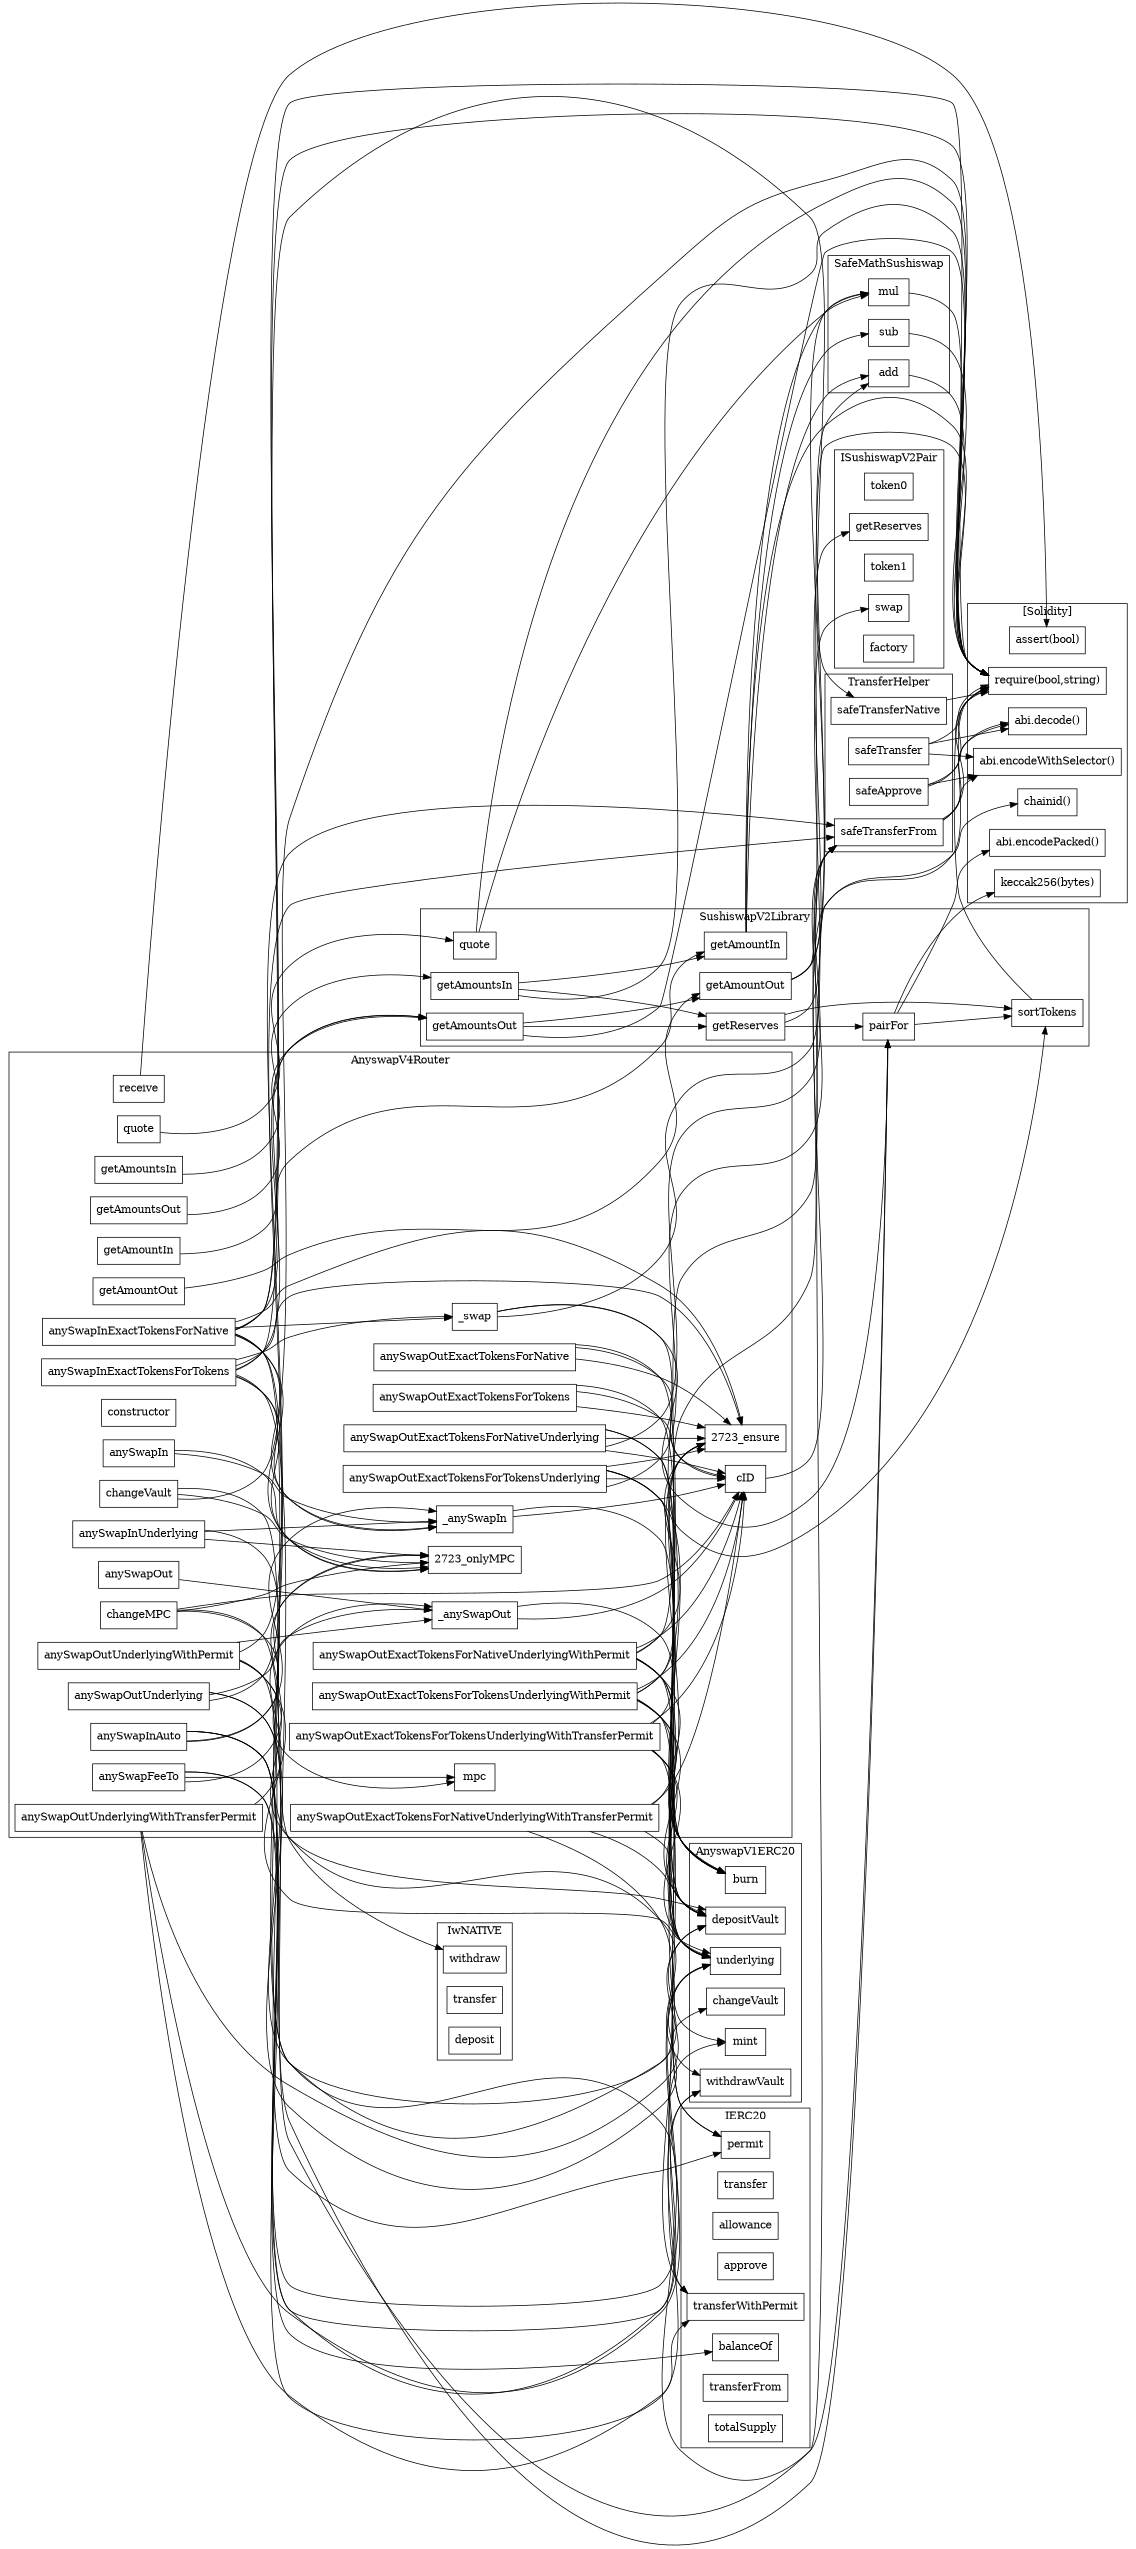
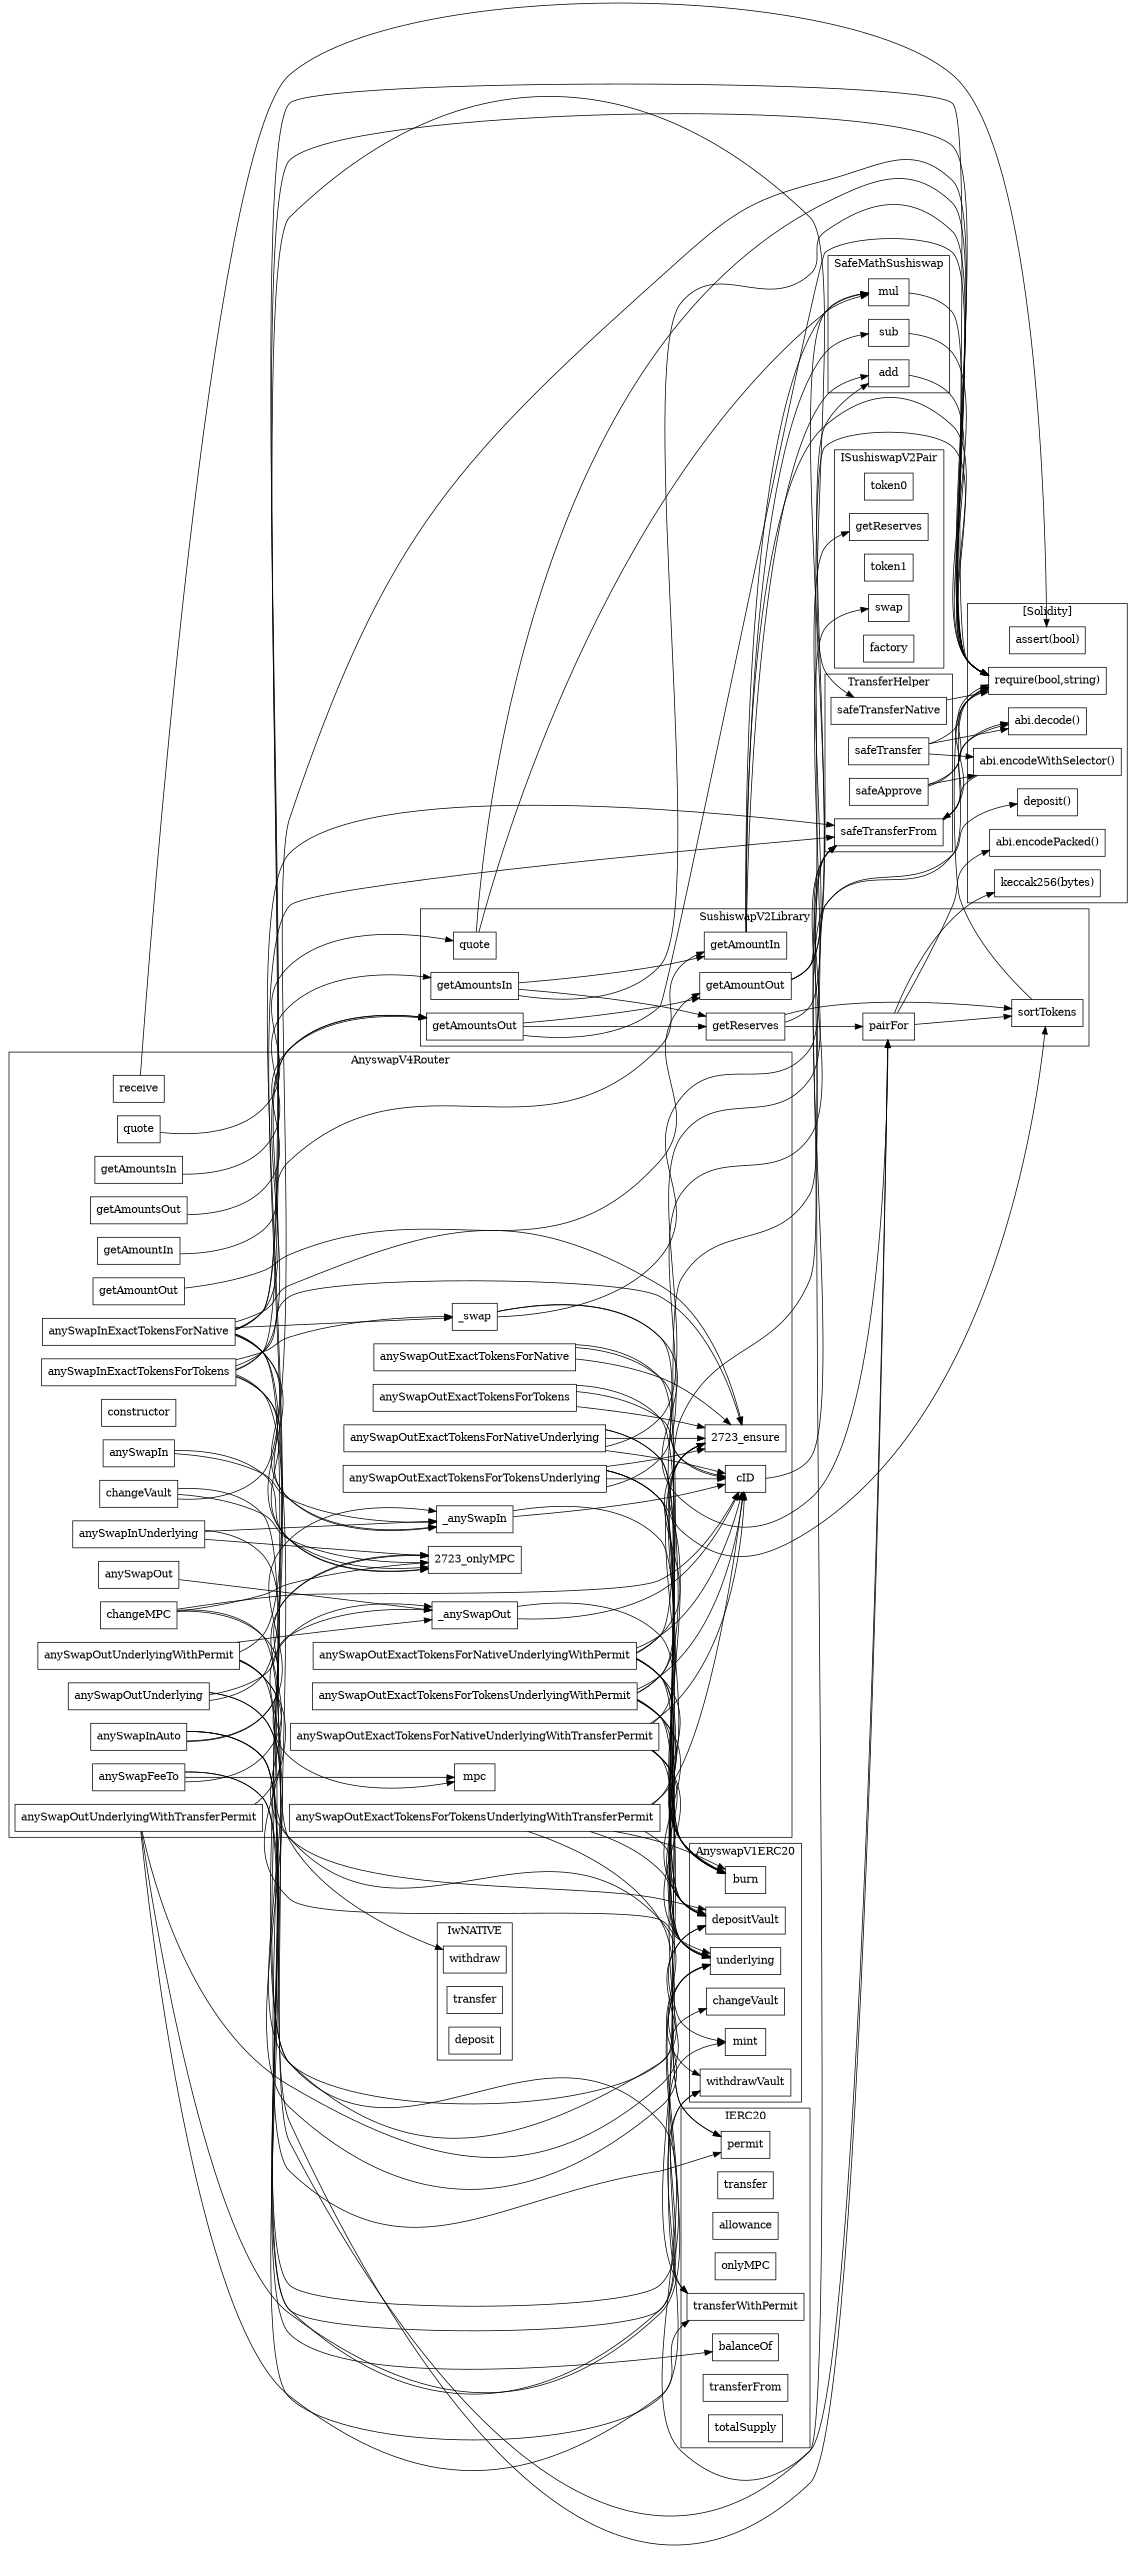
(959, 801) -> (961, 793)
(1047, 802) -> (1047, 802)
none -> (672, 1816)
(746, 2266) -> (746, 2266)
